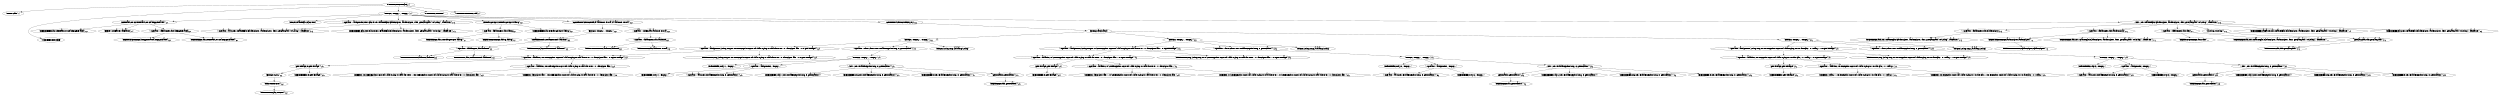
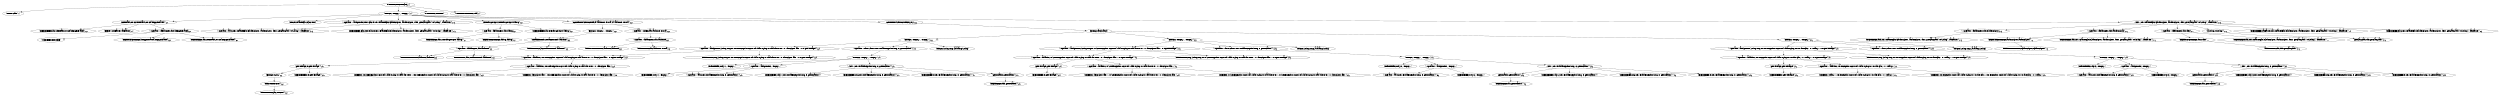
(197, 12) -> (107, 36)
(2327, 44) -> (2237, 44)
